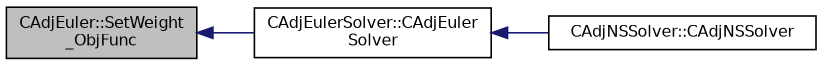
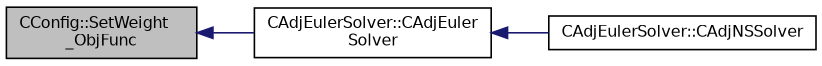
(102, 33) -> (102, 33)
(682, 33) -> (682, 33)
